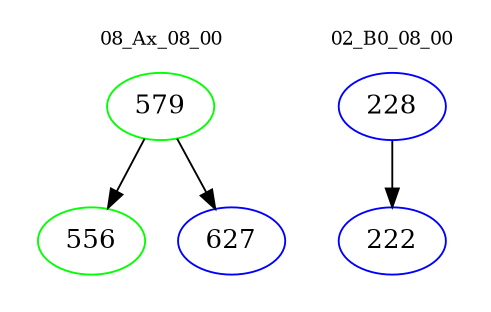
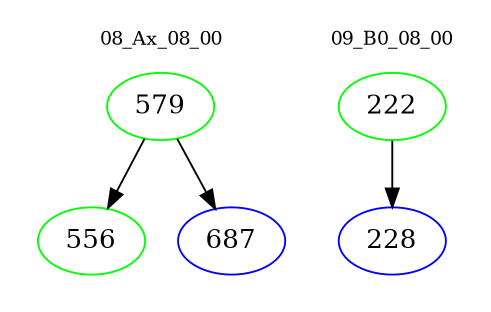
(392, 40) -> (392, 40)
(392, 165) -> (392, 165)
(232, 241) -> (232, 241)
(392, 241) -> (392, 106)
